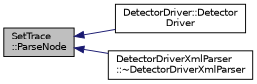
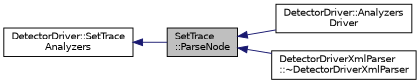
(180, 19) -> (344, 19)
none -> (68, 42)
